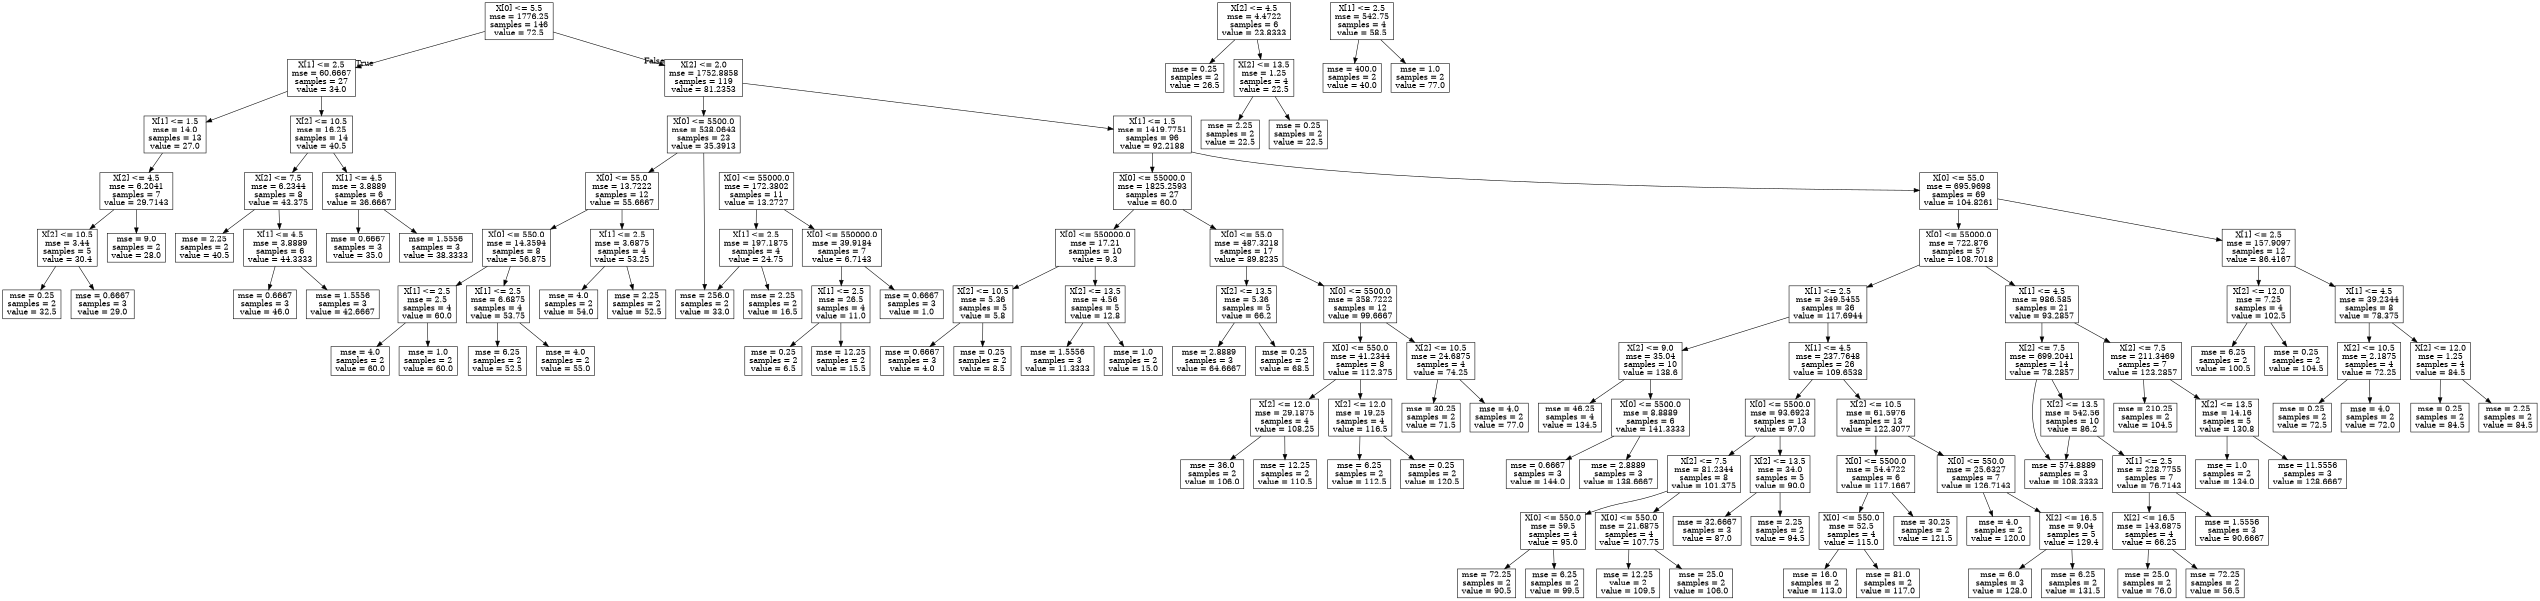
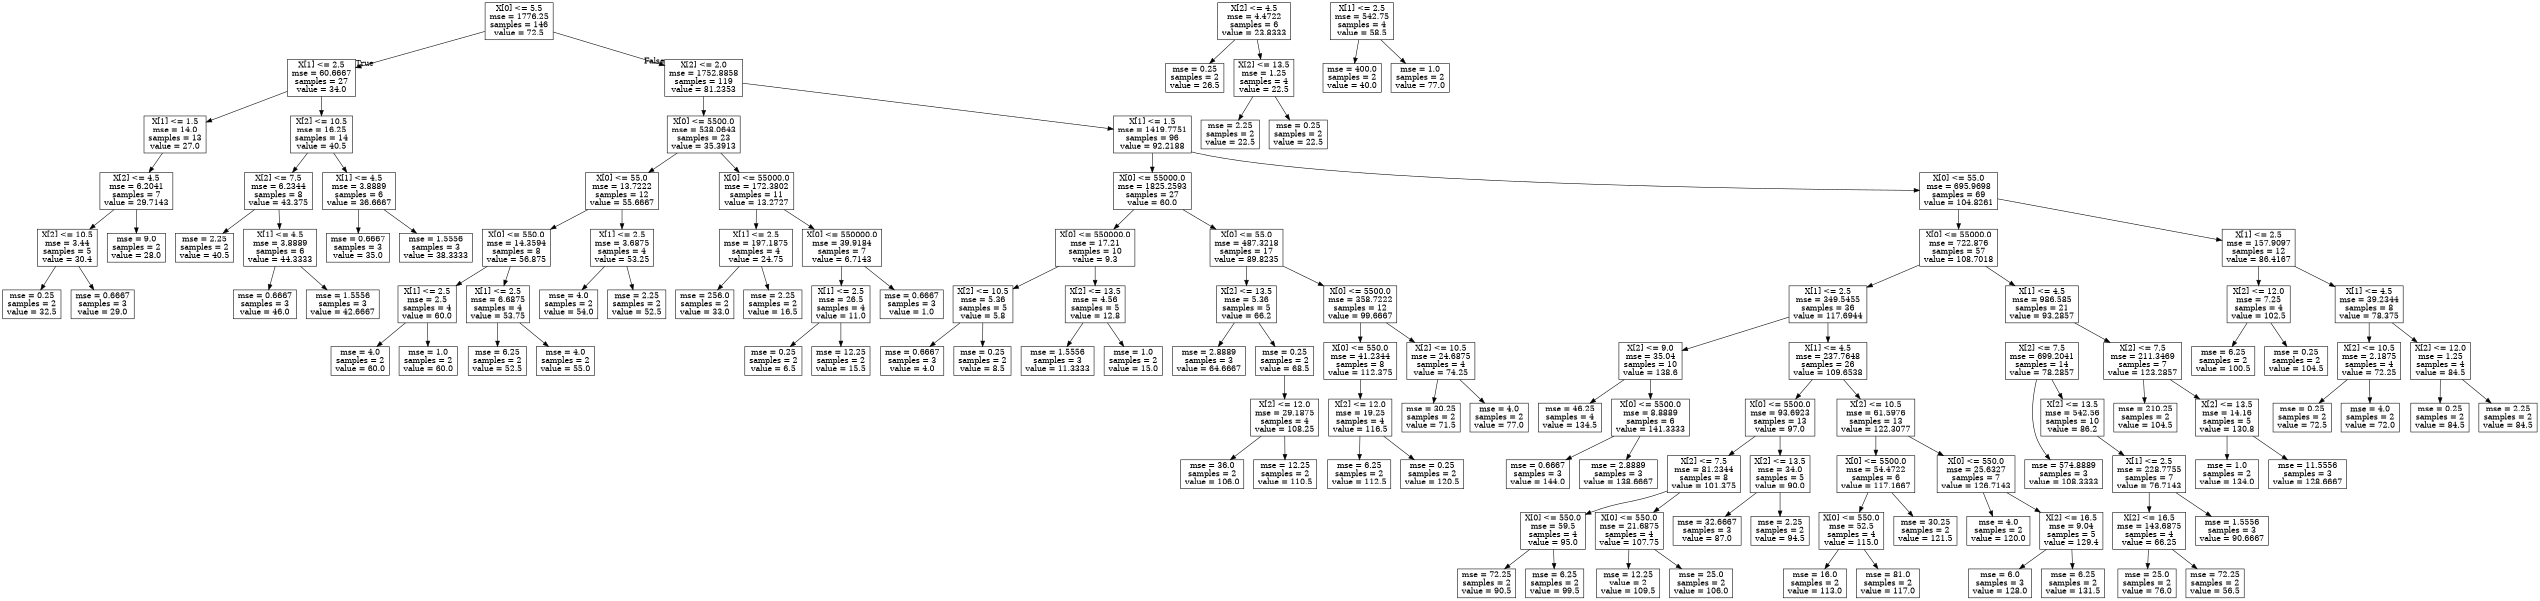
(704, 219) -> (728, 161)
(2042, 330) -> none
(1325, 388) -> (1285, 385)
(2068, 445) -> none
